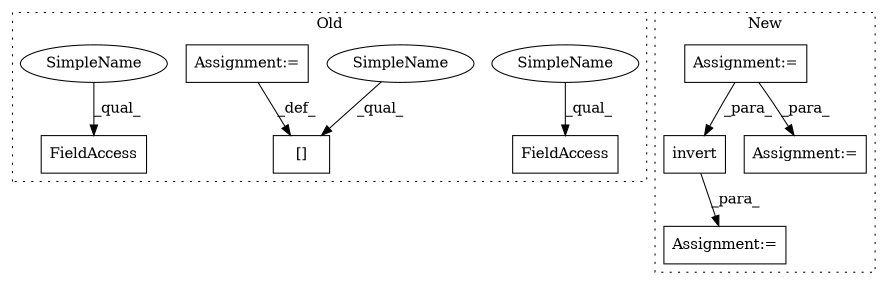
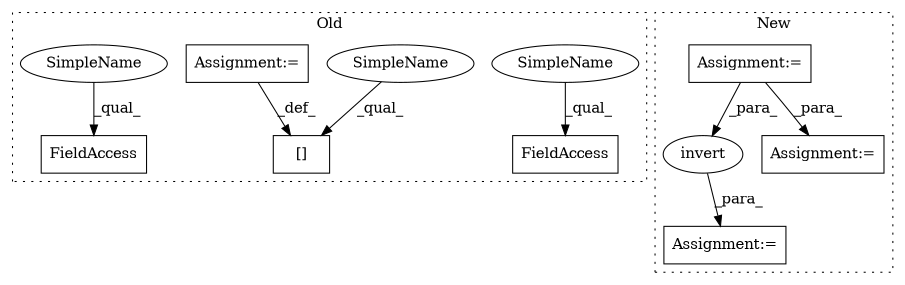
(695, 154) -> (703, 154)
